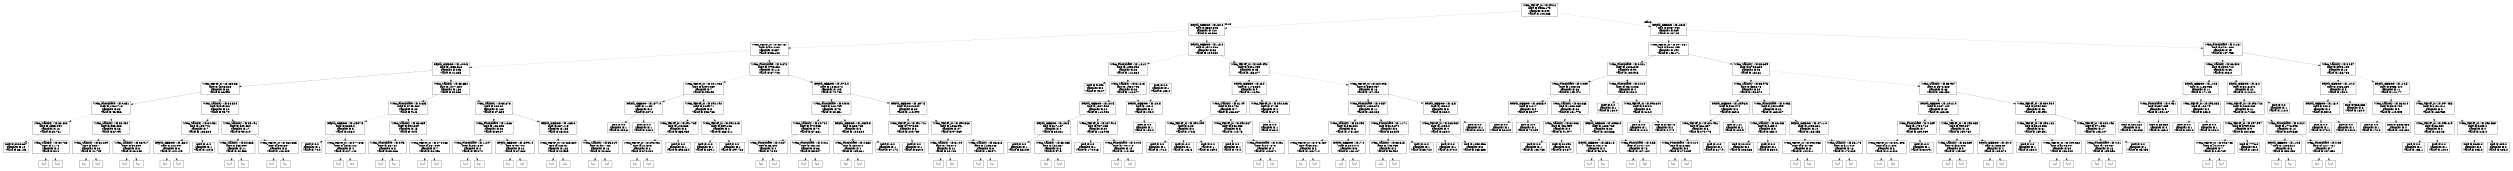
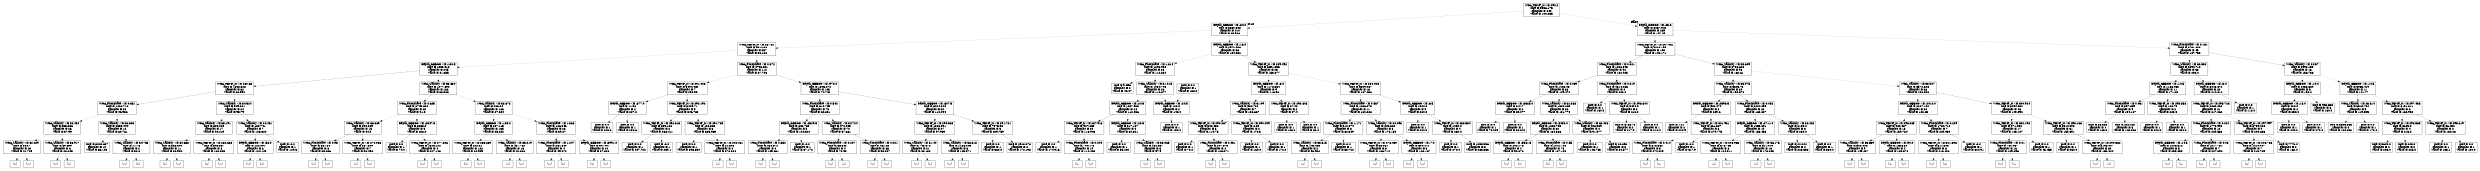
(1184, 137) -> (1287, 118)
none -> (1020, 147)
(1208, 147) -> (1252, 147)
